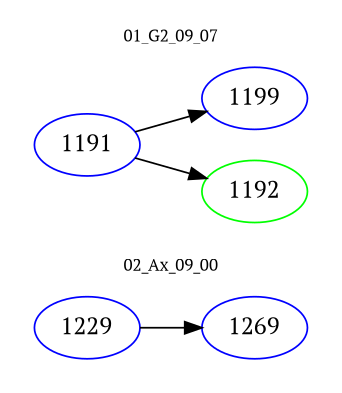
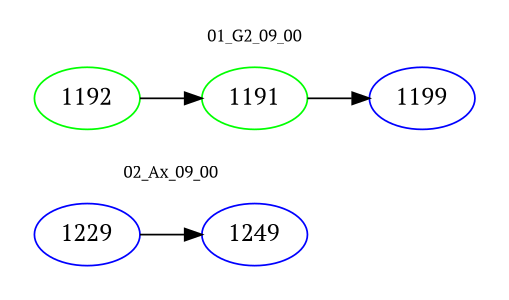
(171, 37) -> (255, 37)
(87, 145) -> (255, 98)
(162, 166) -> (162, 98)
(255, 328) -> (255, 235)
